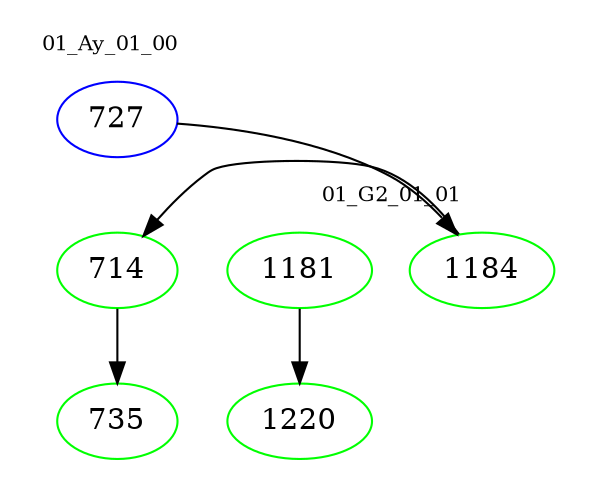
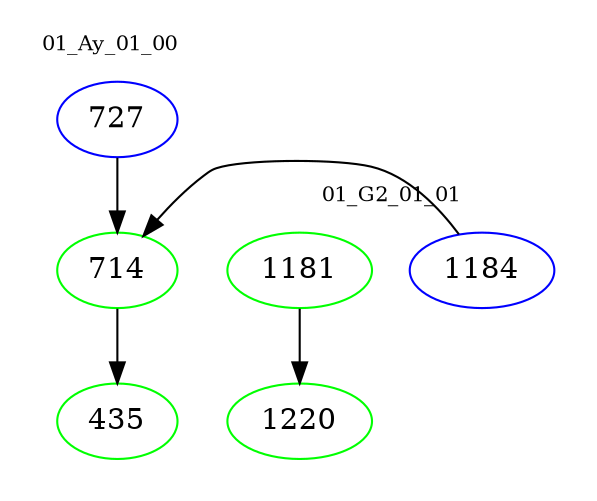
(318, 148) -> (117, 185)
(482, 270) -> (482, 270)
(117, 421) -> (117, 421)
